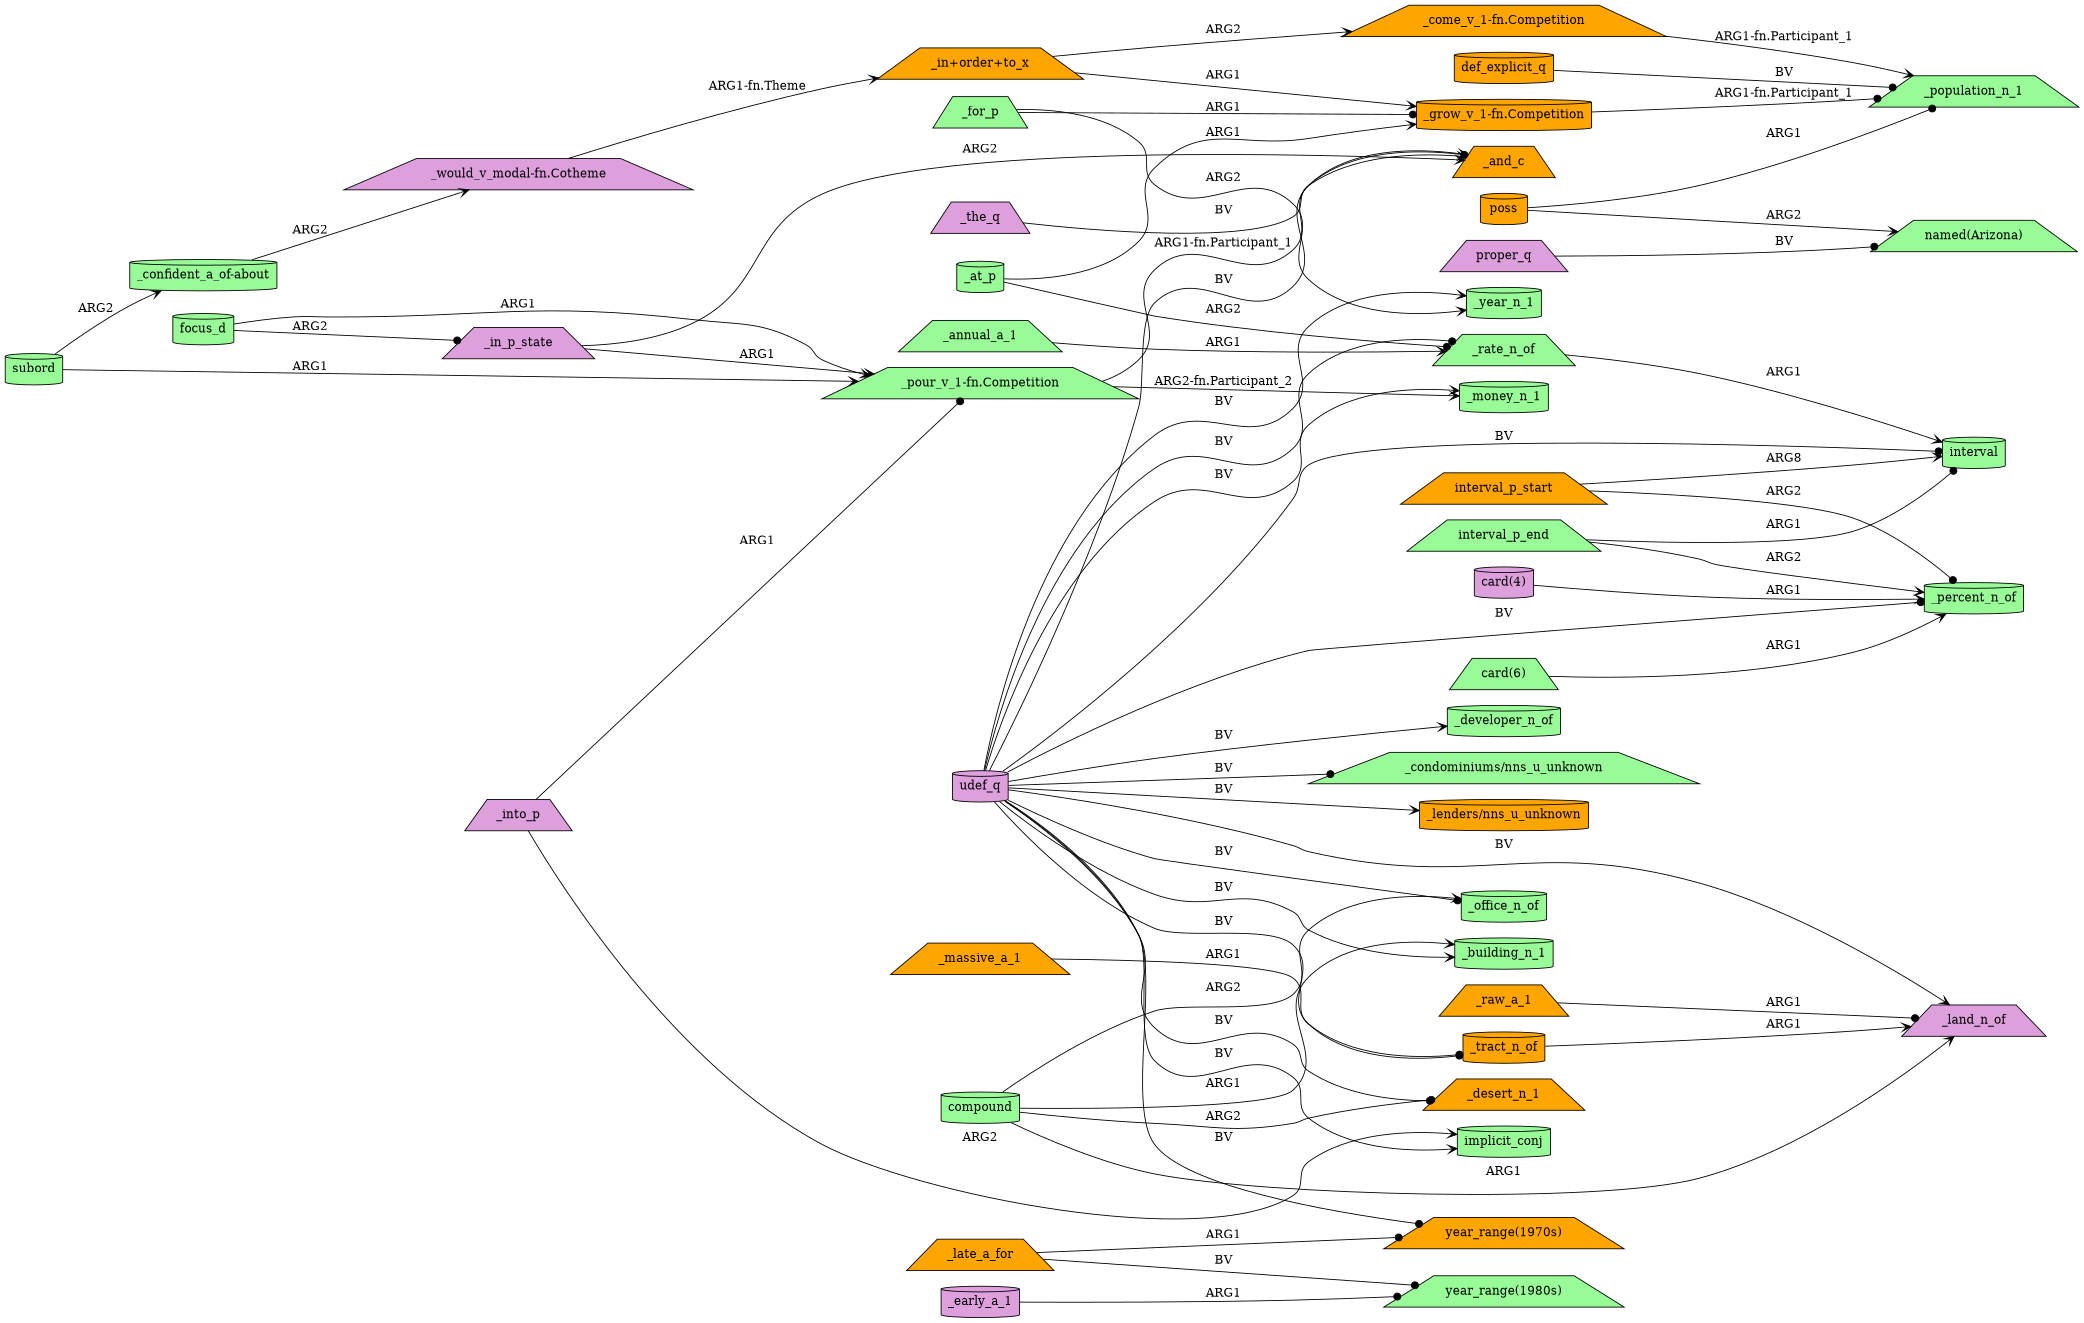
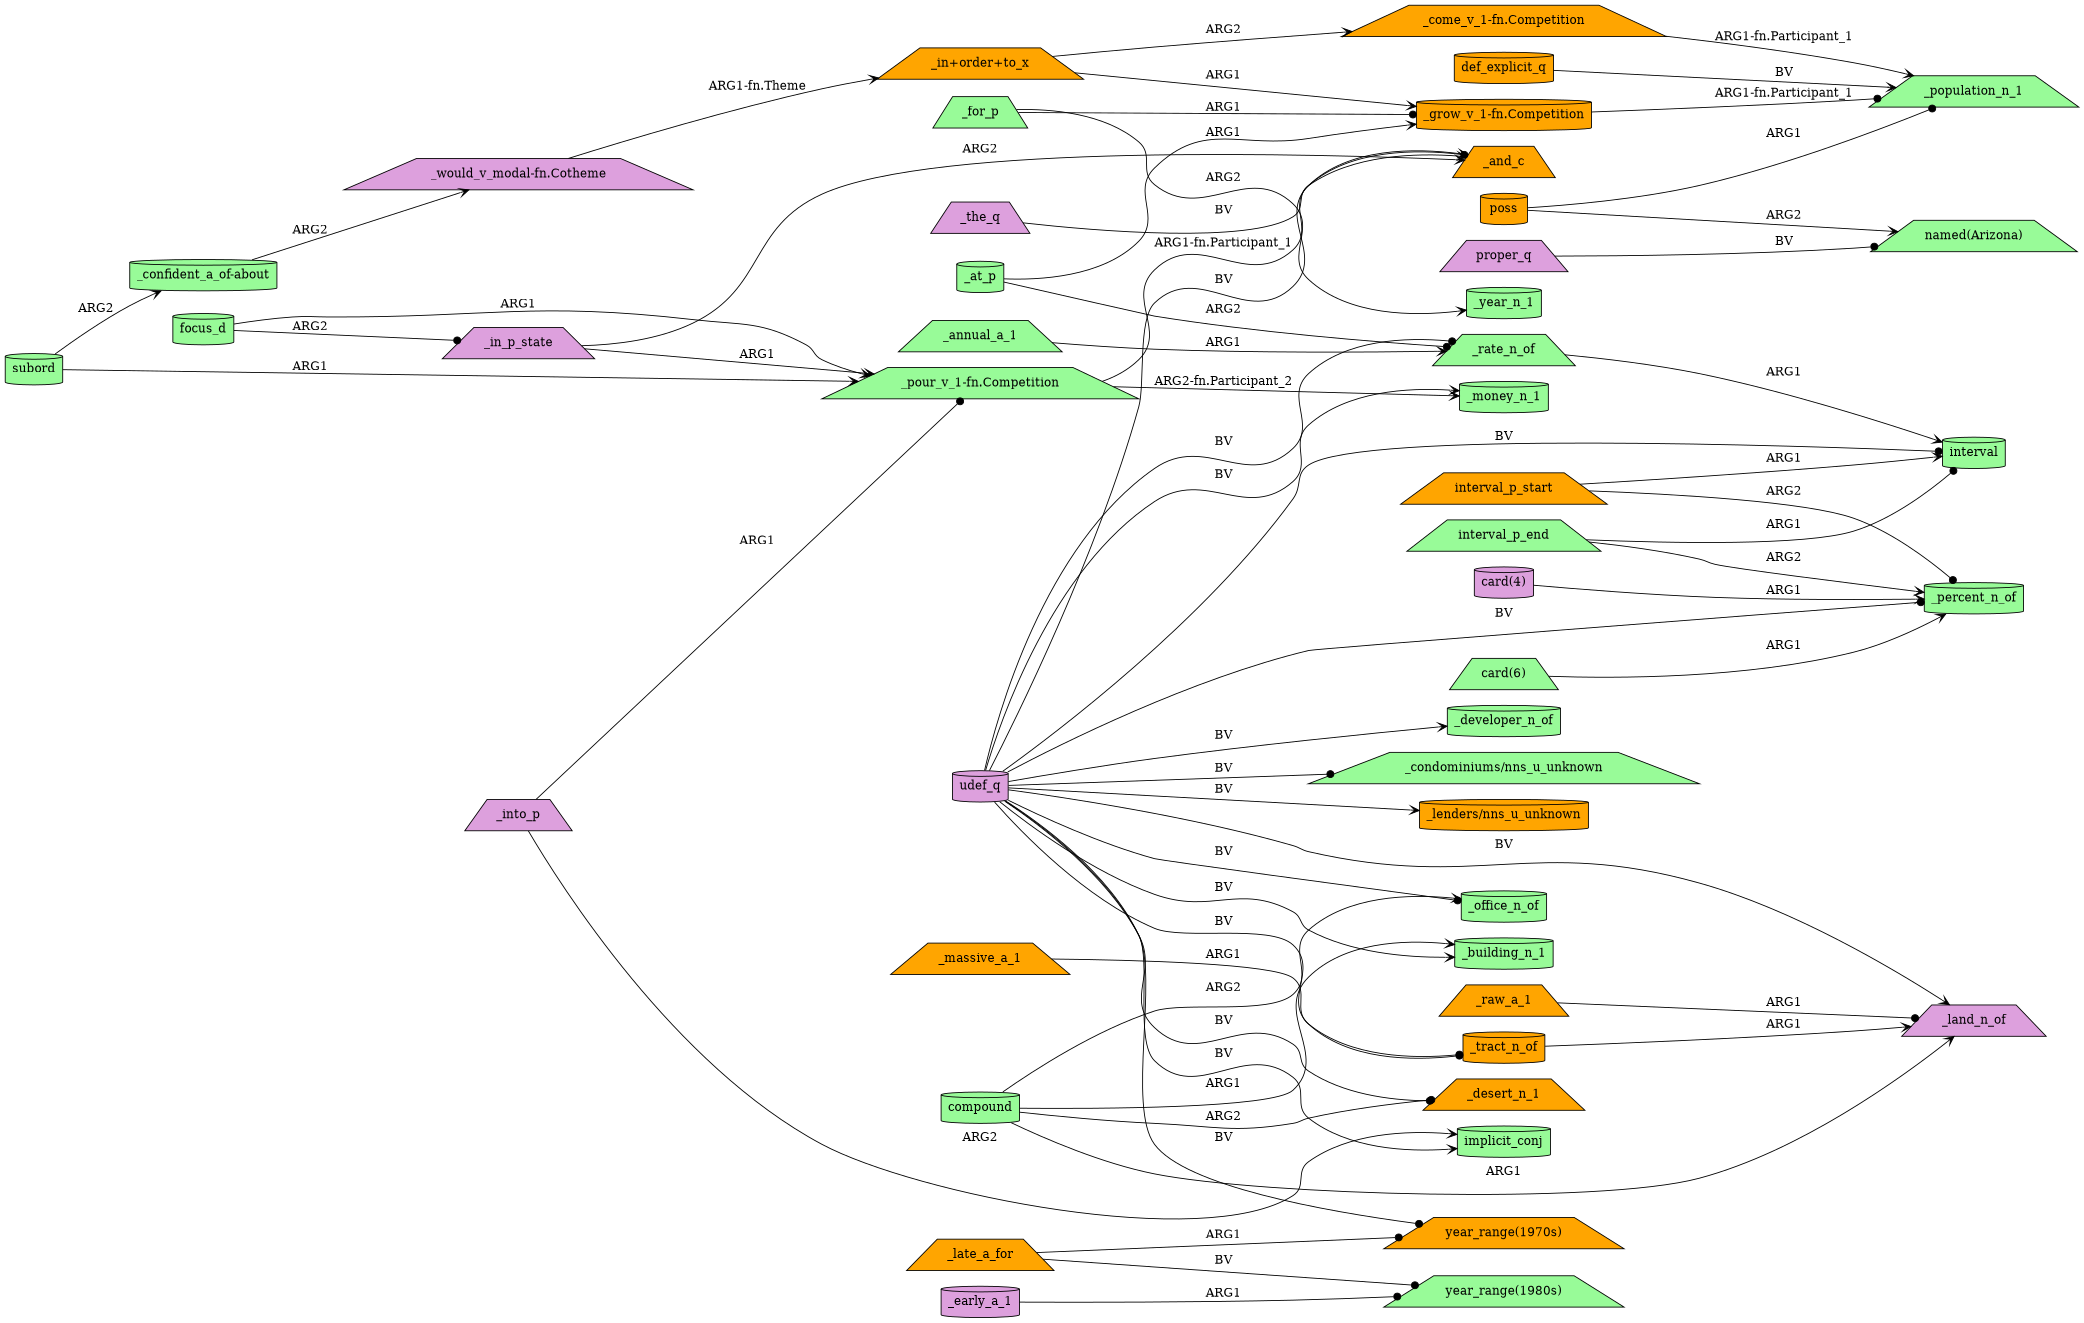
(1721, 79) -> (1721, 79)
(1158, 434) -> none
(1784, 458) -> (1784, 458)
